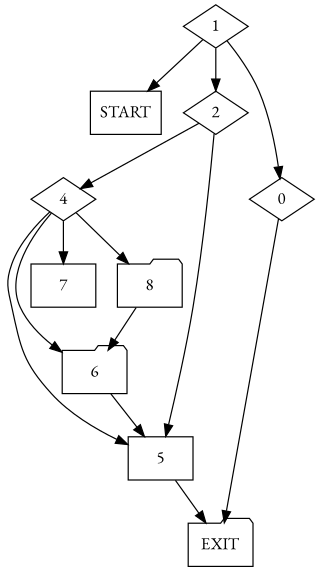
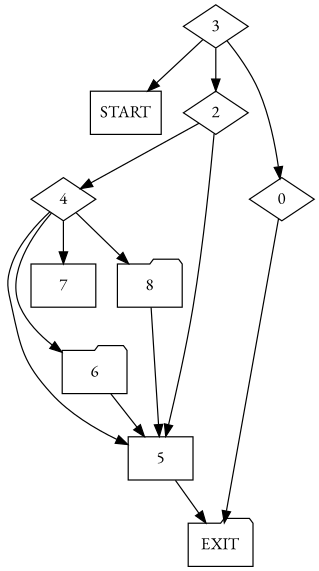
(216, 26) -> (216, 26)
(126, 324) -> (155, 366)
